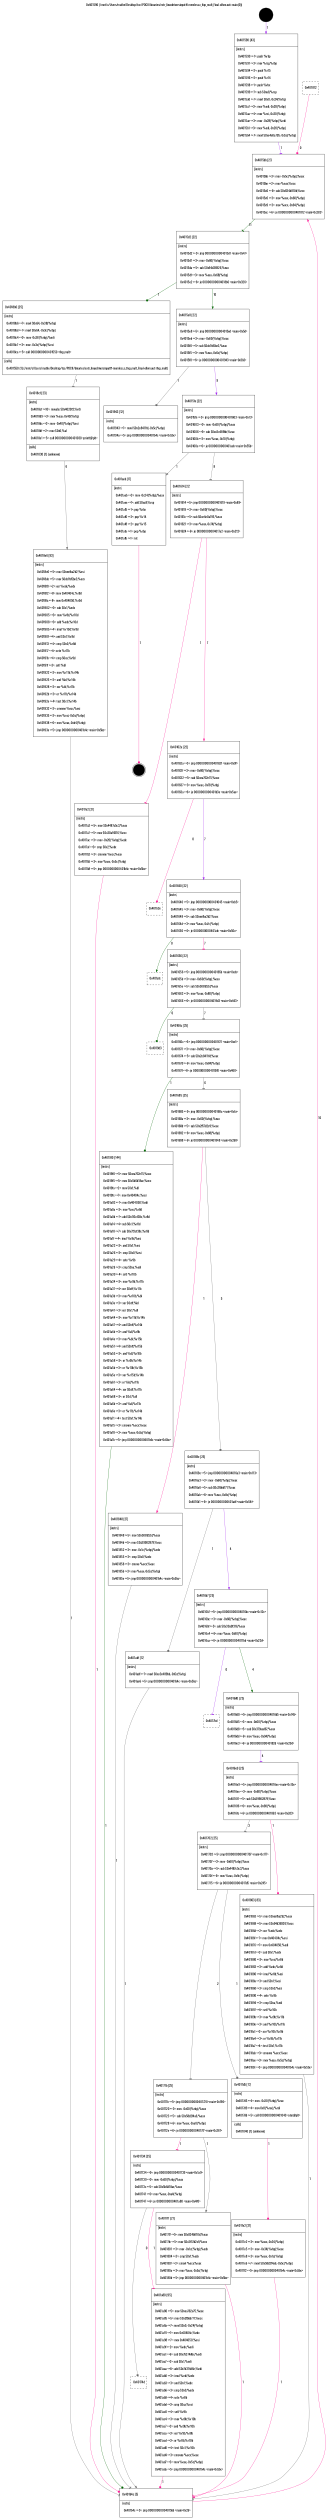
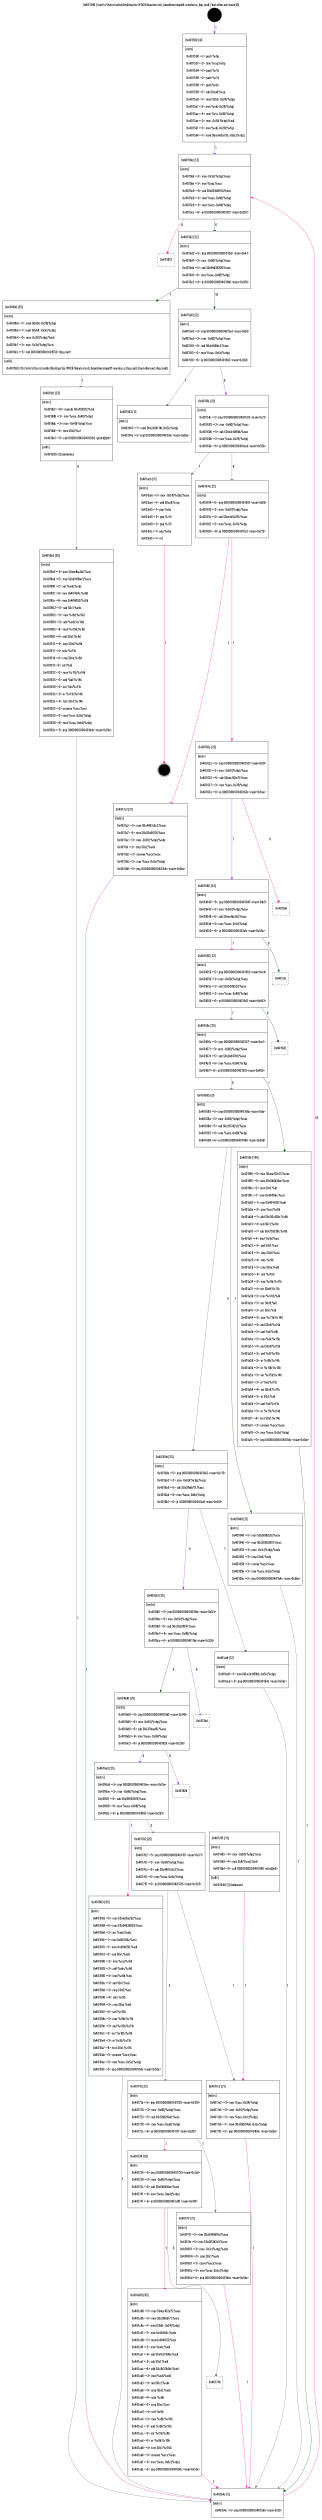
(304, 123) -> (174, 235)
(250, 225) -> (216, 225)
(189, 1330) -> (231, 1330)
none -> (181, 1791)
(220, 1984) -> (205, 1985)
